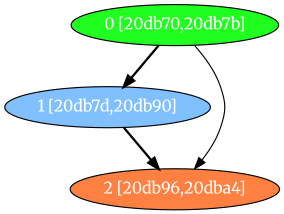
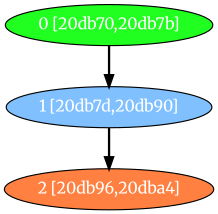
(224, 101) -> none
